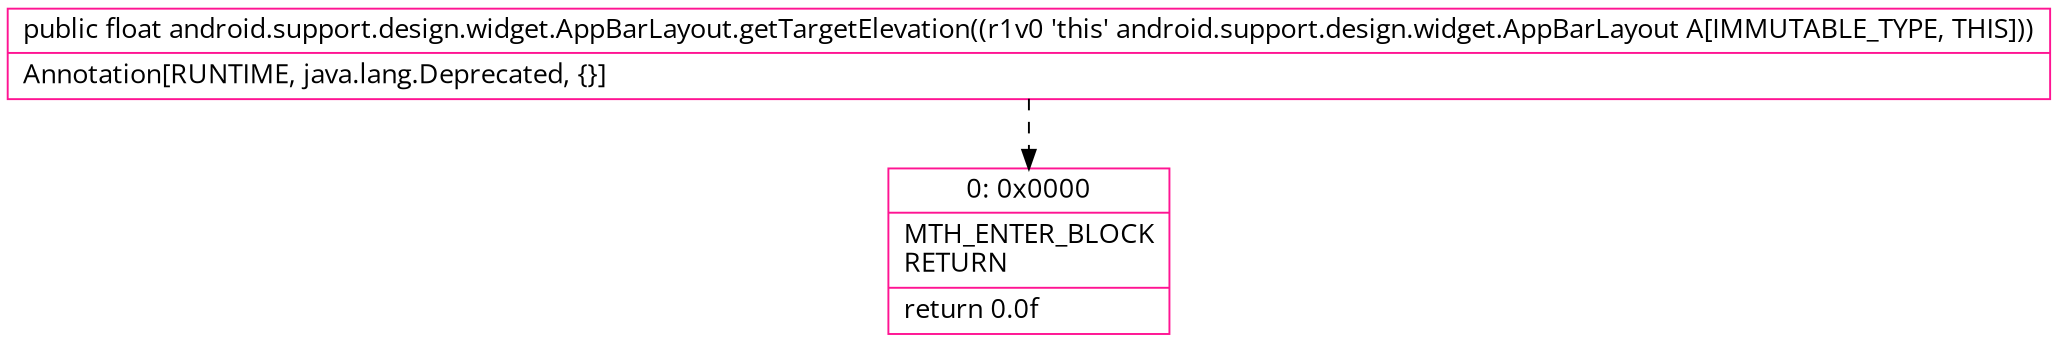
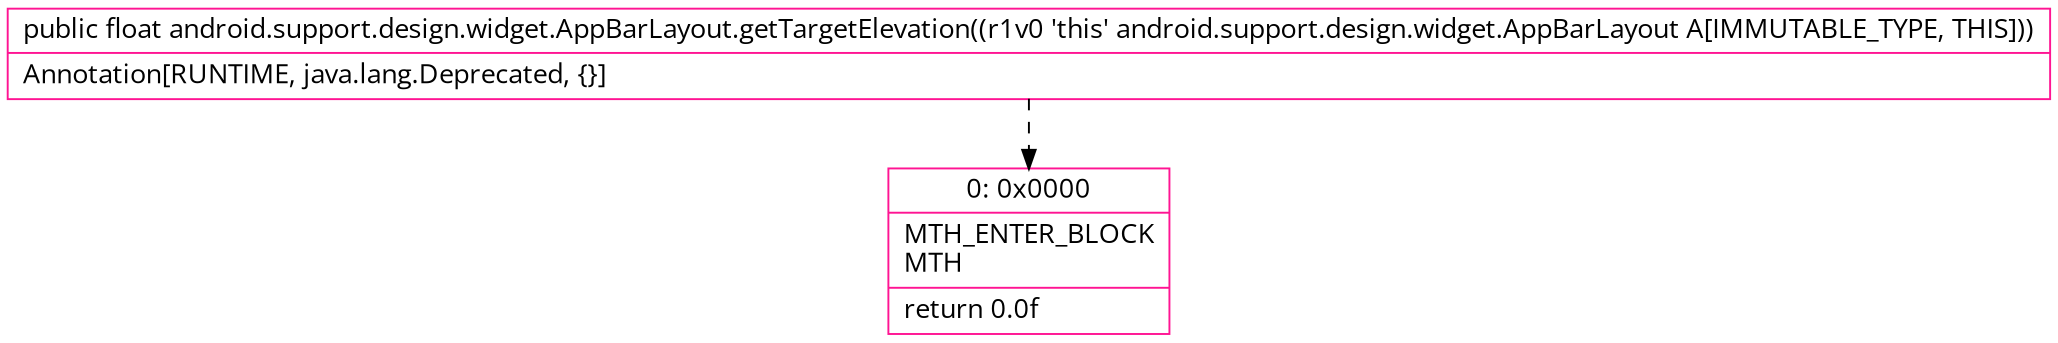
(957, 264) -> (934, 264)
